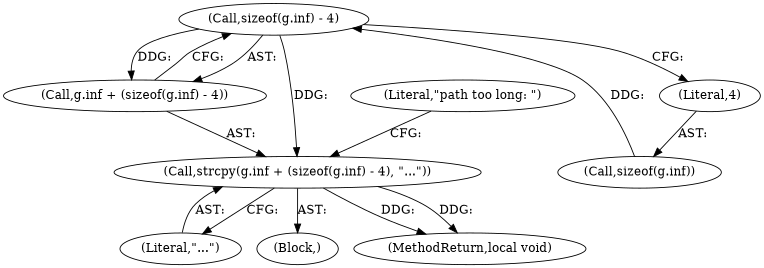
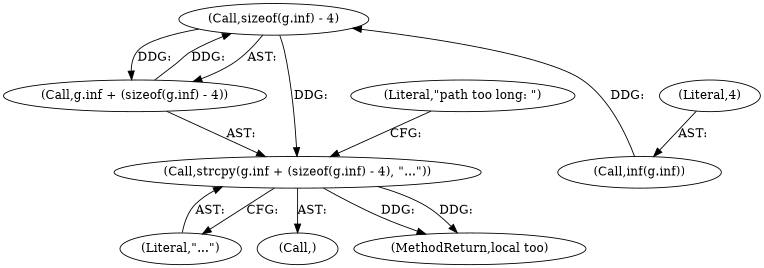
(525, 37) -> none
(210, 58) -> (210, 58)
(640, 172) -> (640, 172)
(298, 249) -> (298, 249)
(470, 249) -> (470, 249)
